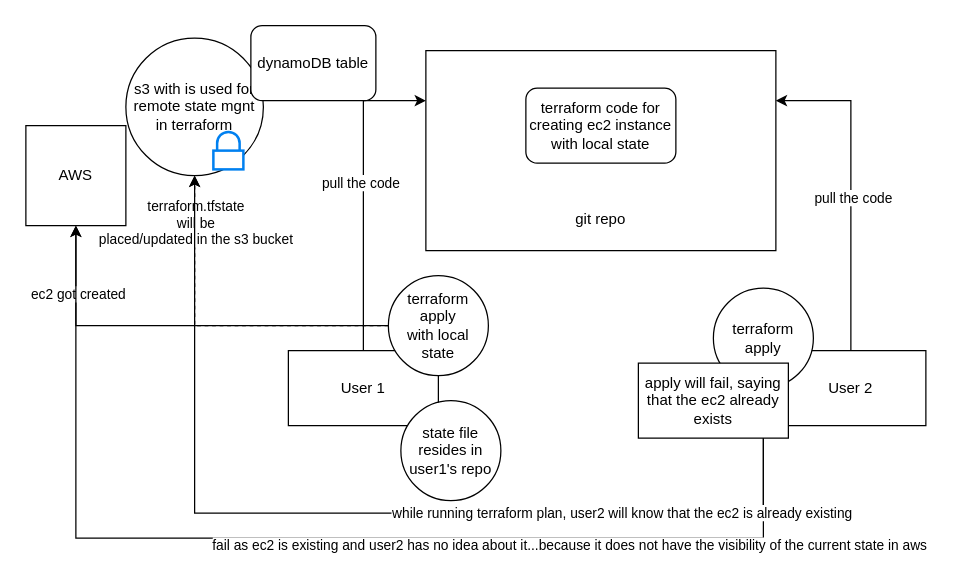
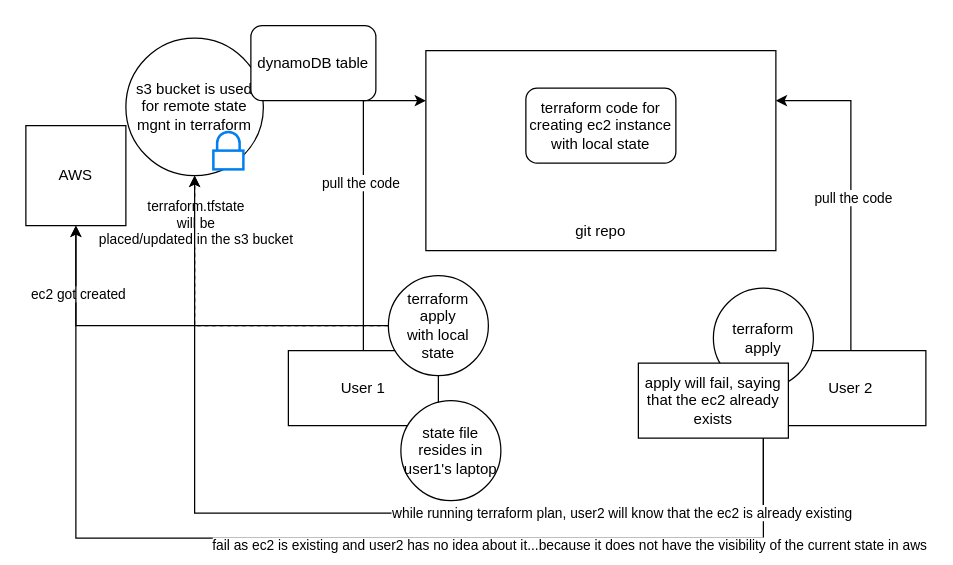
(194, 107) -> (194, 107)
(601, 219) -> (601, 232)
(451, 451) -> (451, 451)
